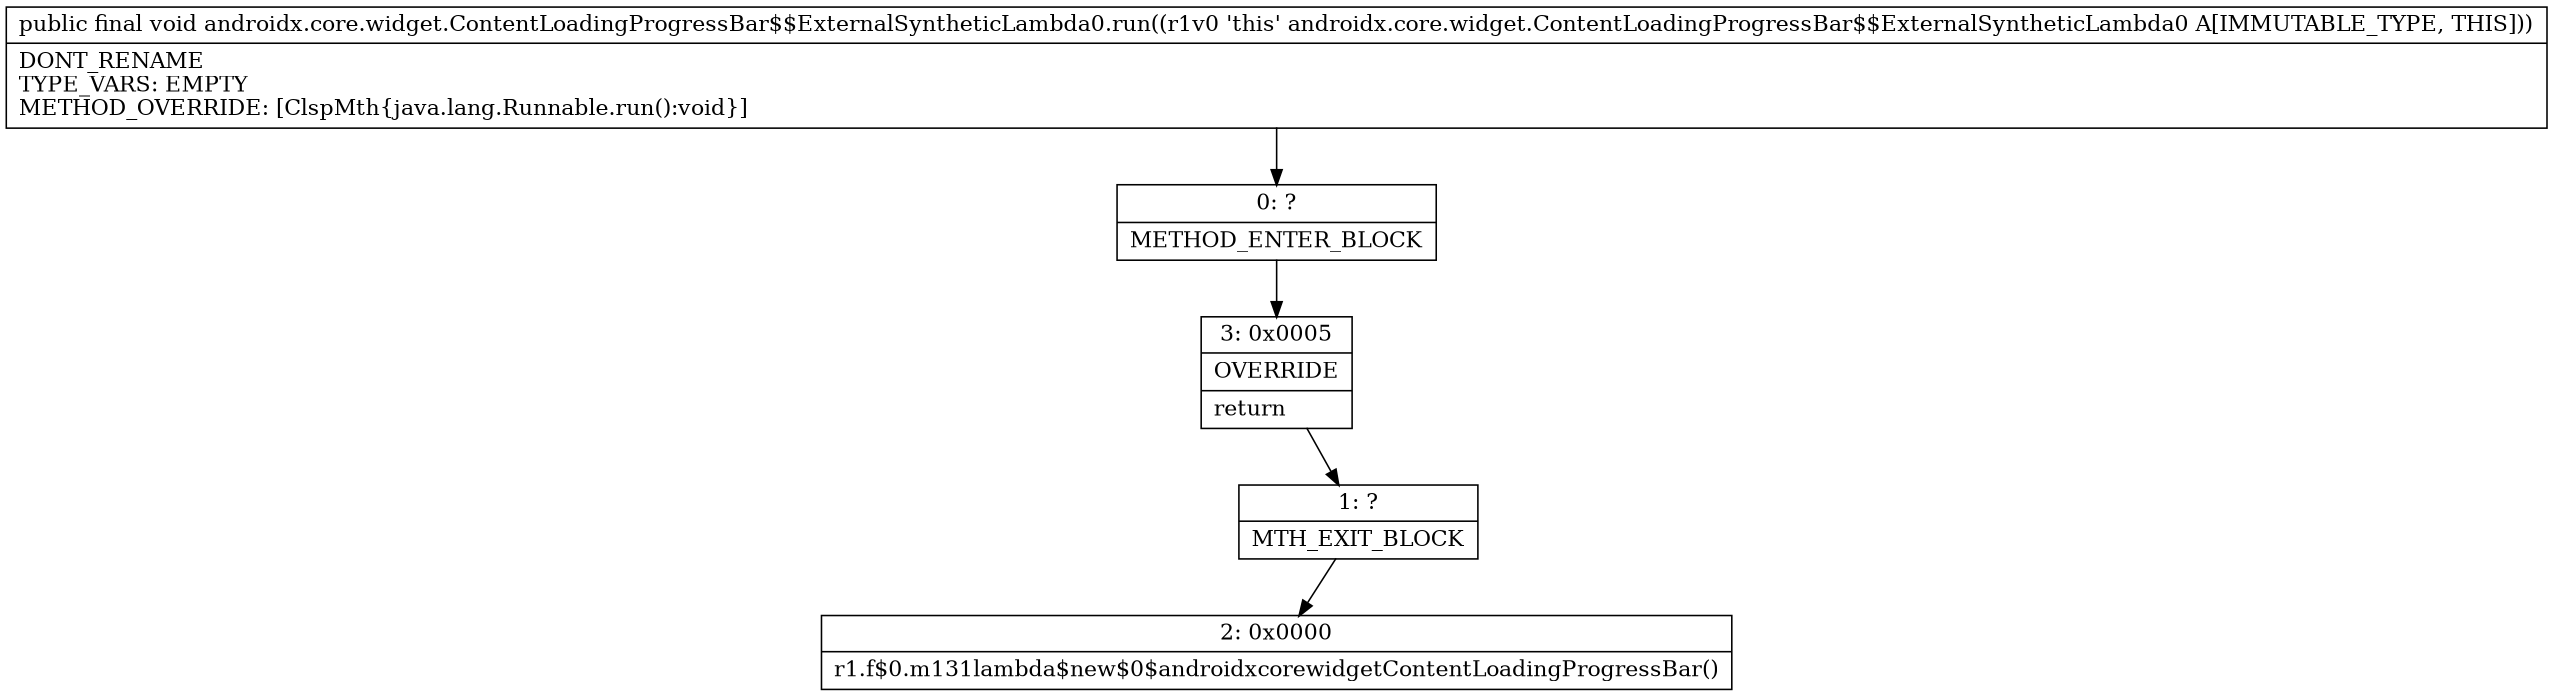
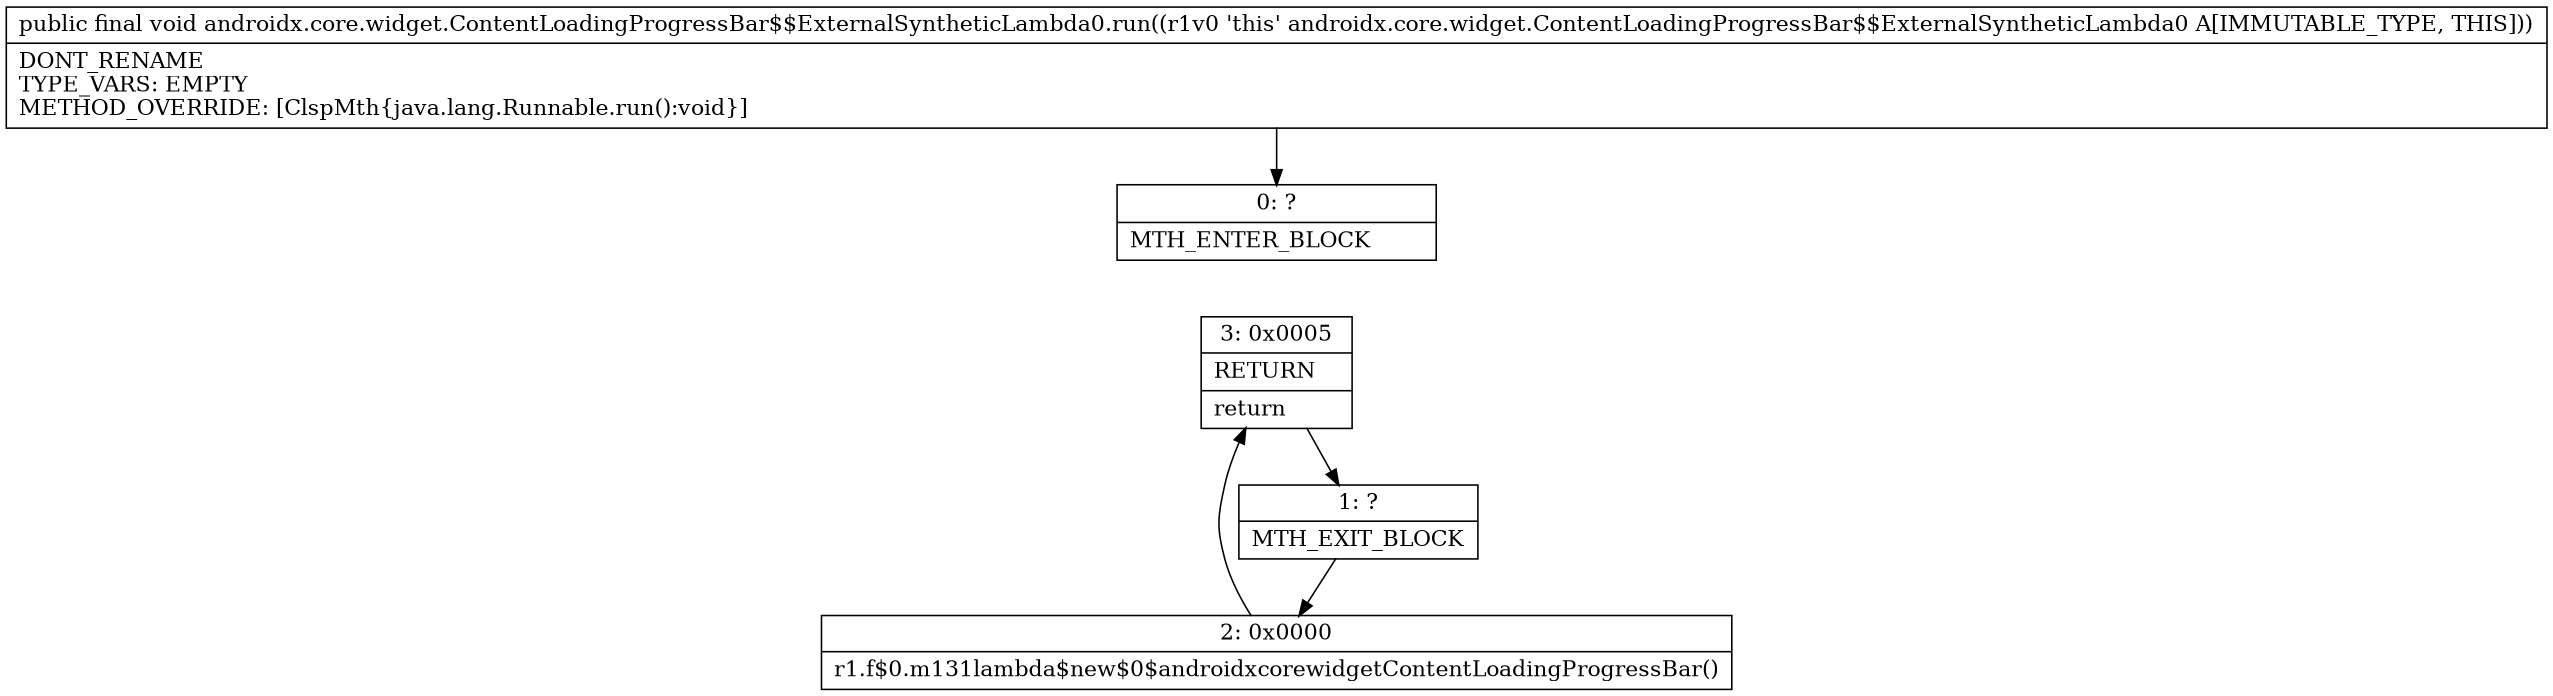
(1277, 241) -> (1251, 241)
(1277, 280) -> (1219, 531)
(1277, 371) -> (1265, 371)
